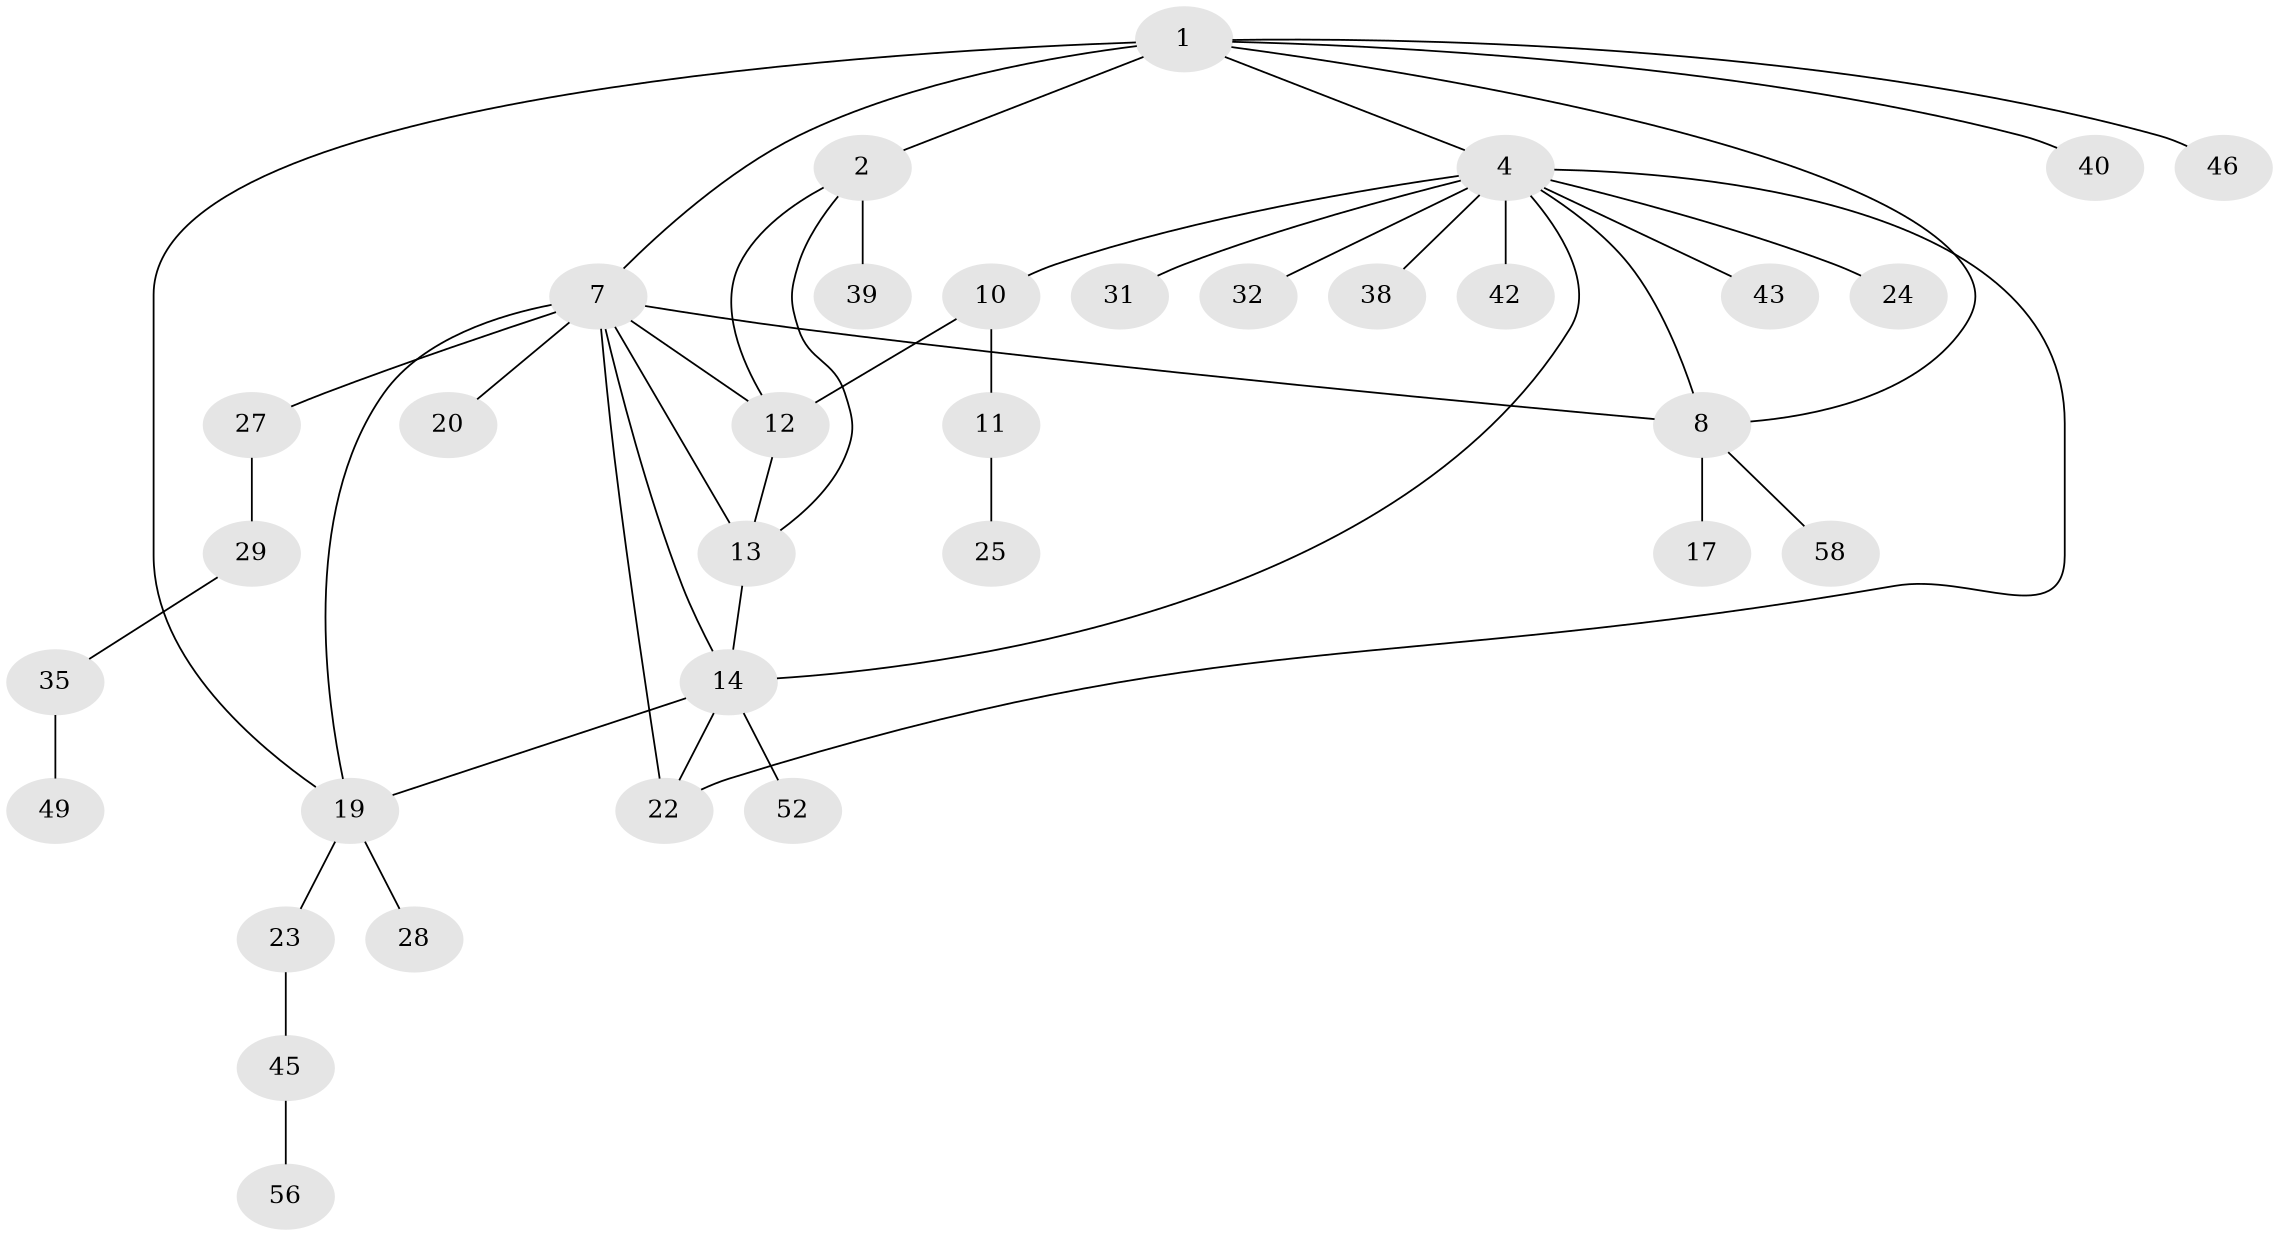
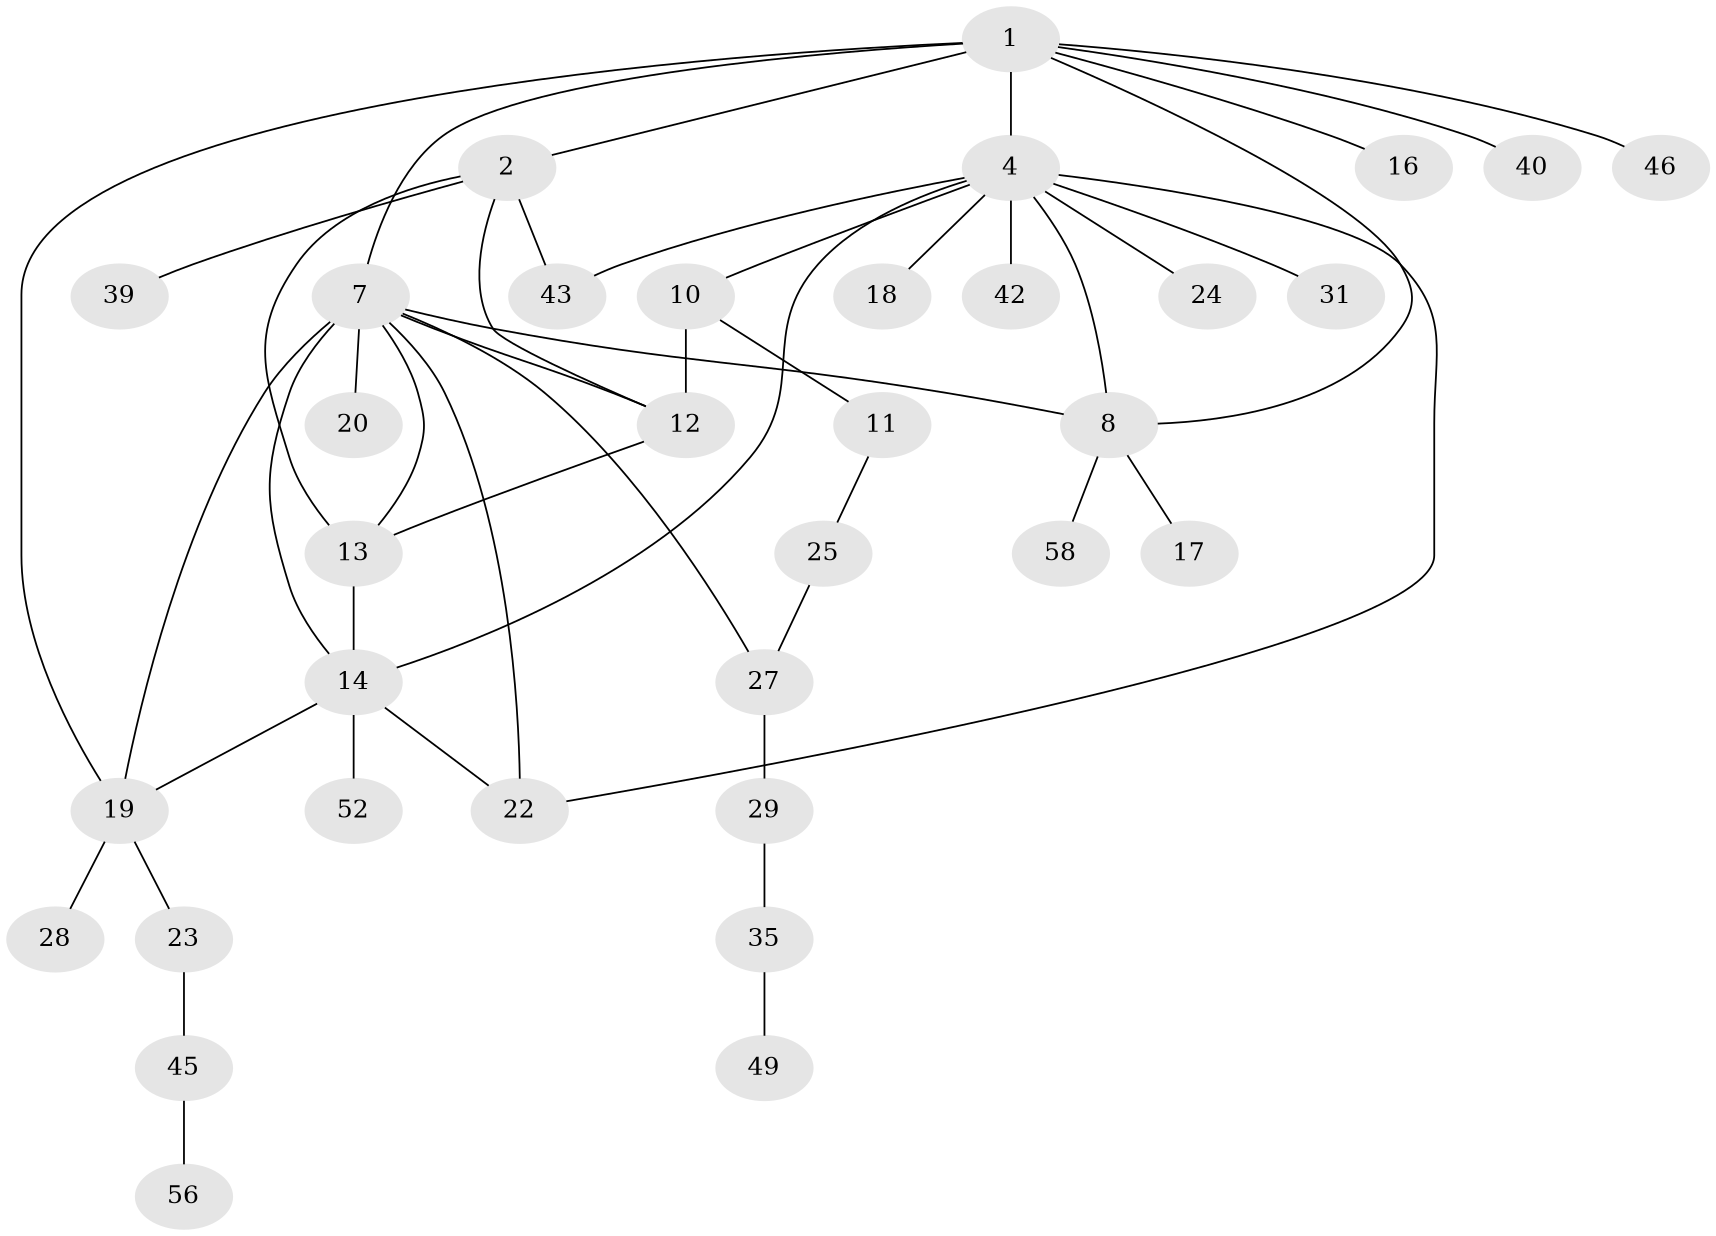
none -> (1404, 168)
none -> (532, 232)
(1248, 296) -> none
(1377, 296) -> (882, 296)
none -> (794, 618)
